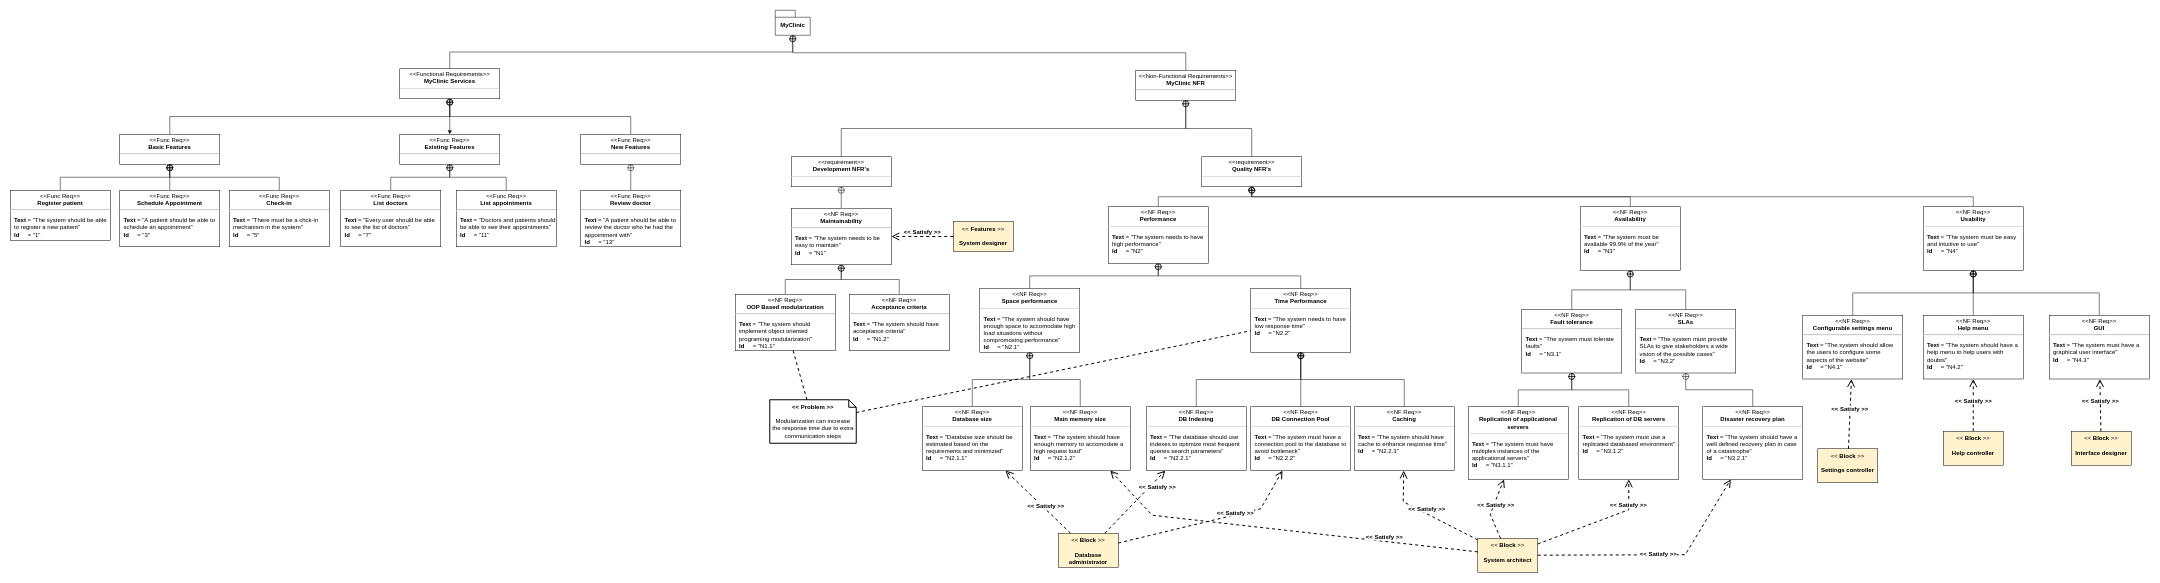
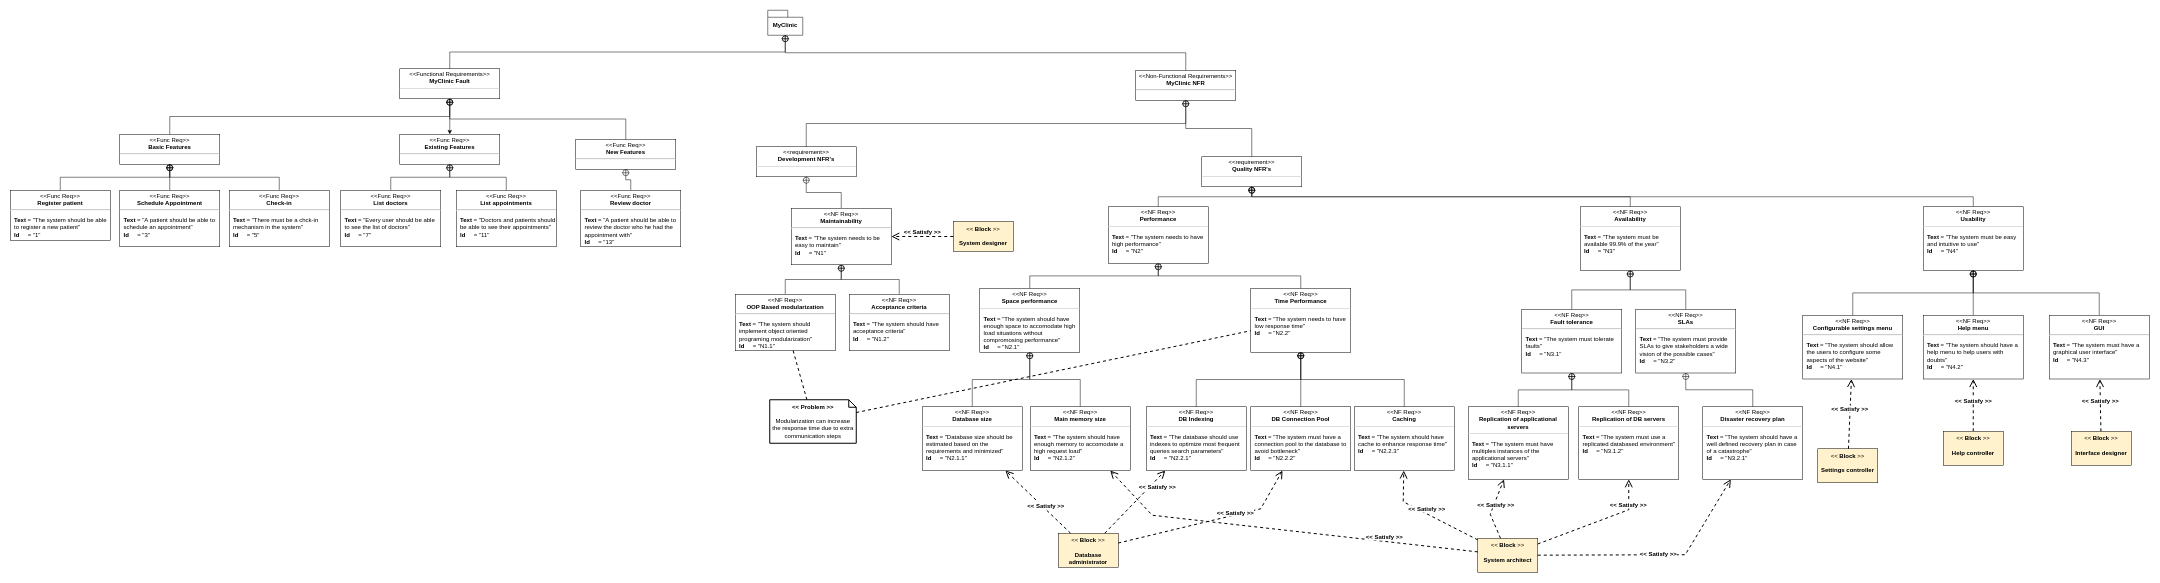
(793, 23) -> (785, 23)
(450, 69) -> (450, 69)
(631, 149) -> (626, 154)
(841, 172) -> (806, 162)
(983, 232) -> (983, 232)
